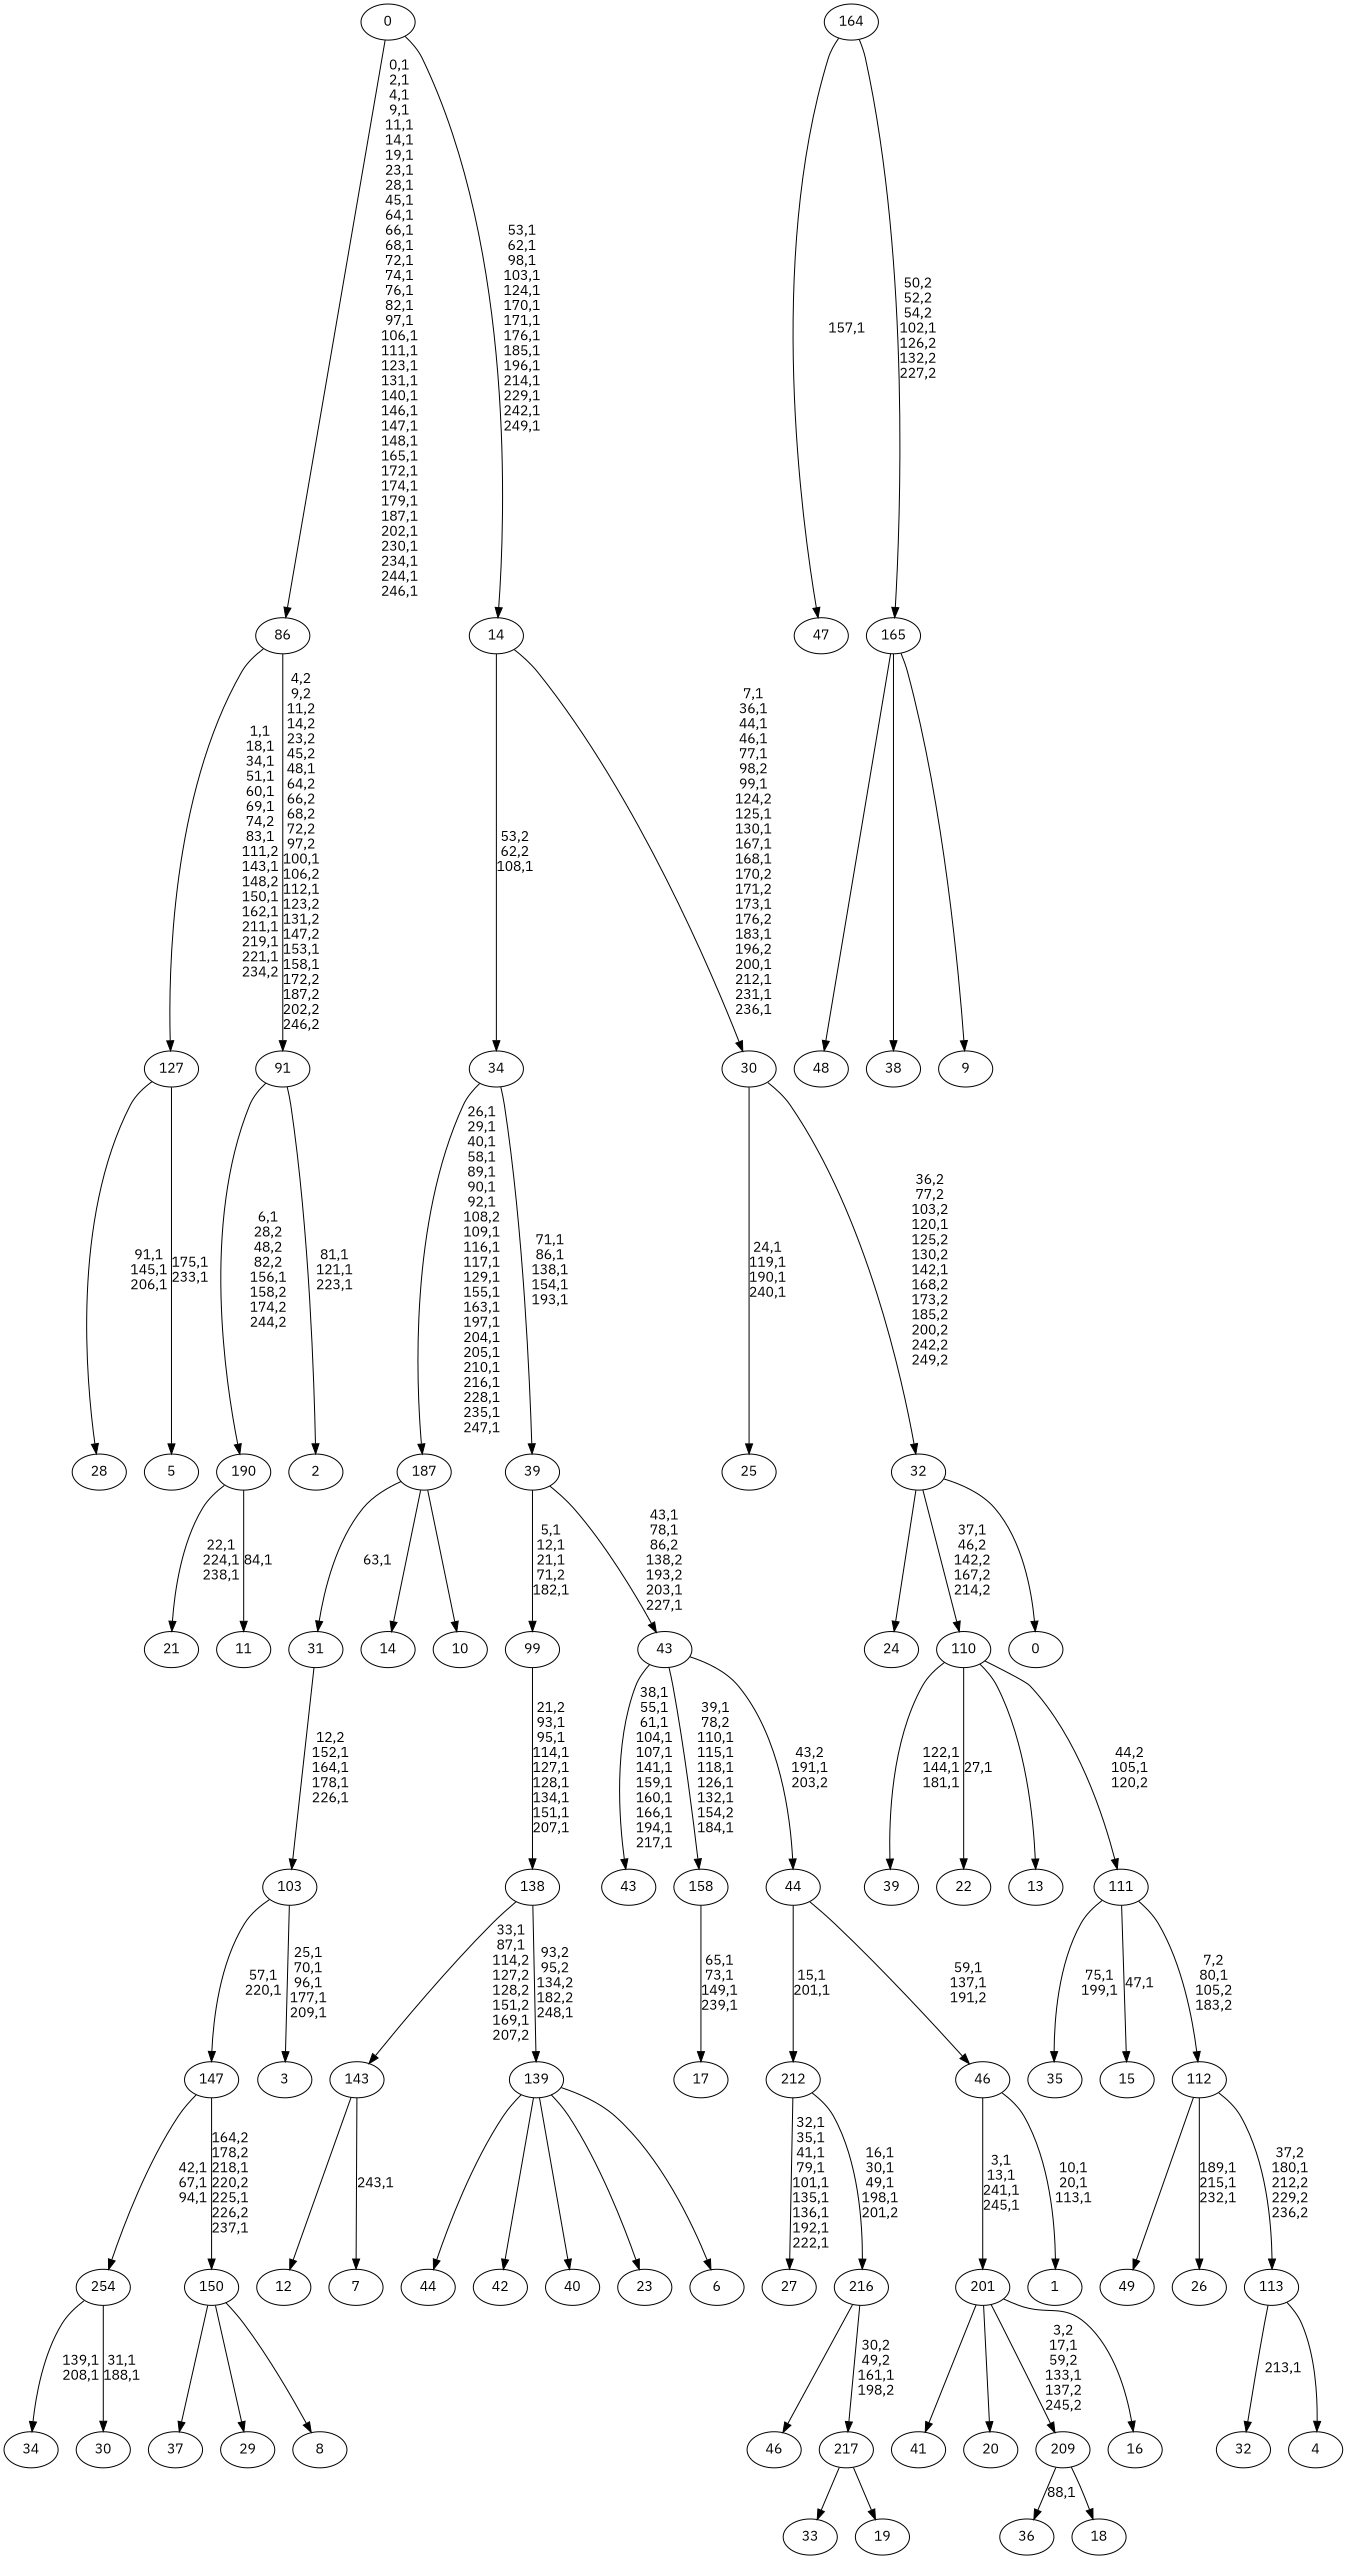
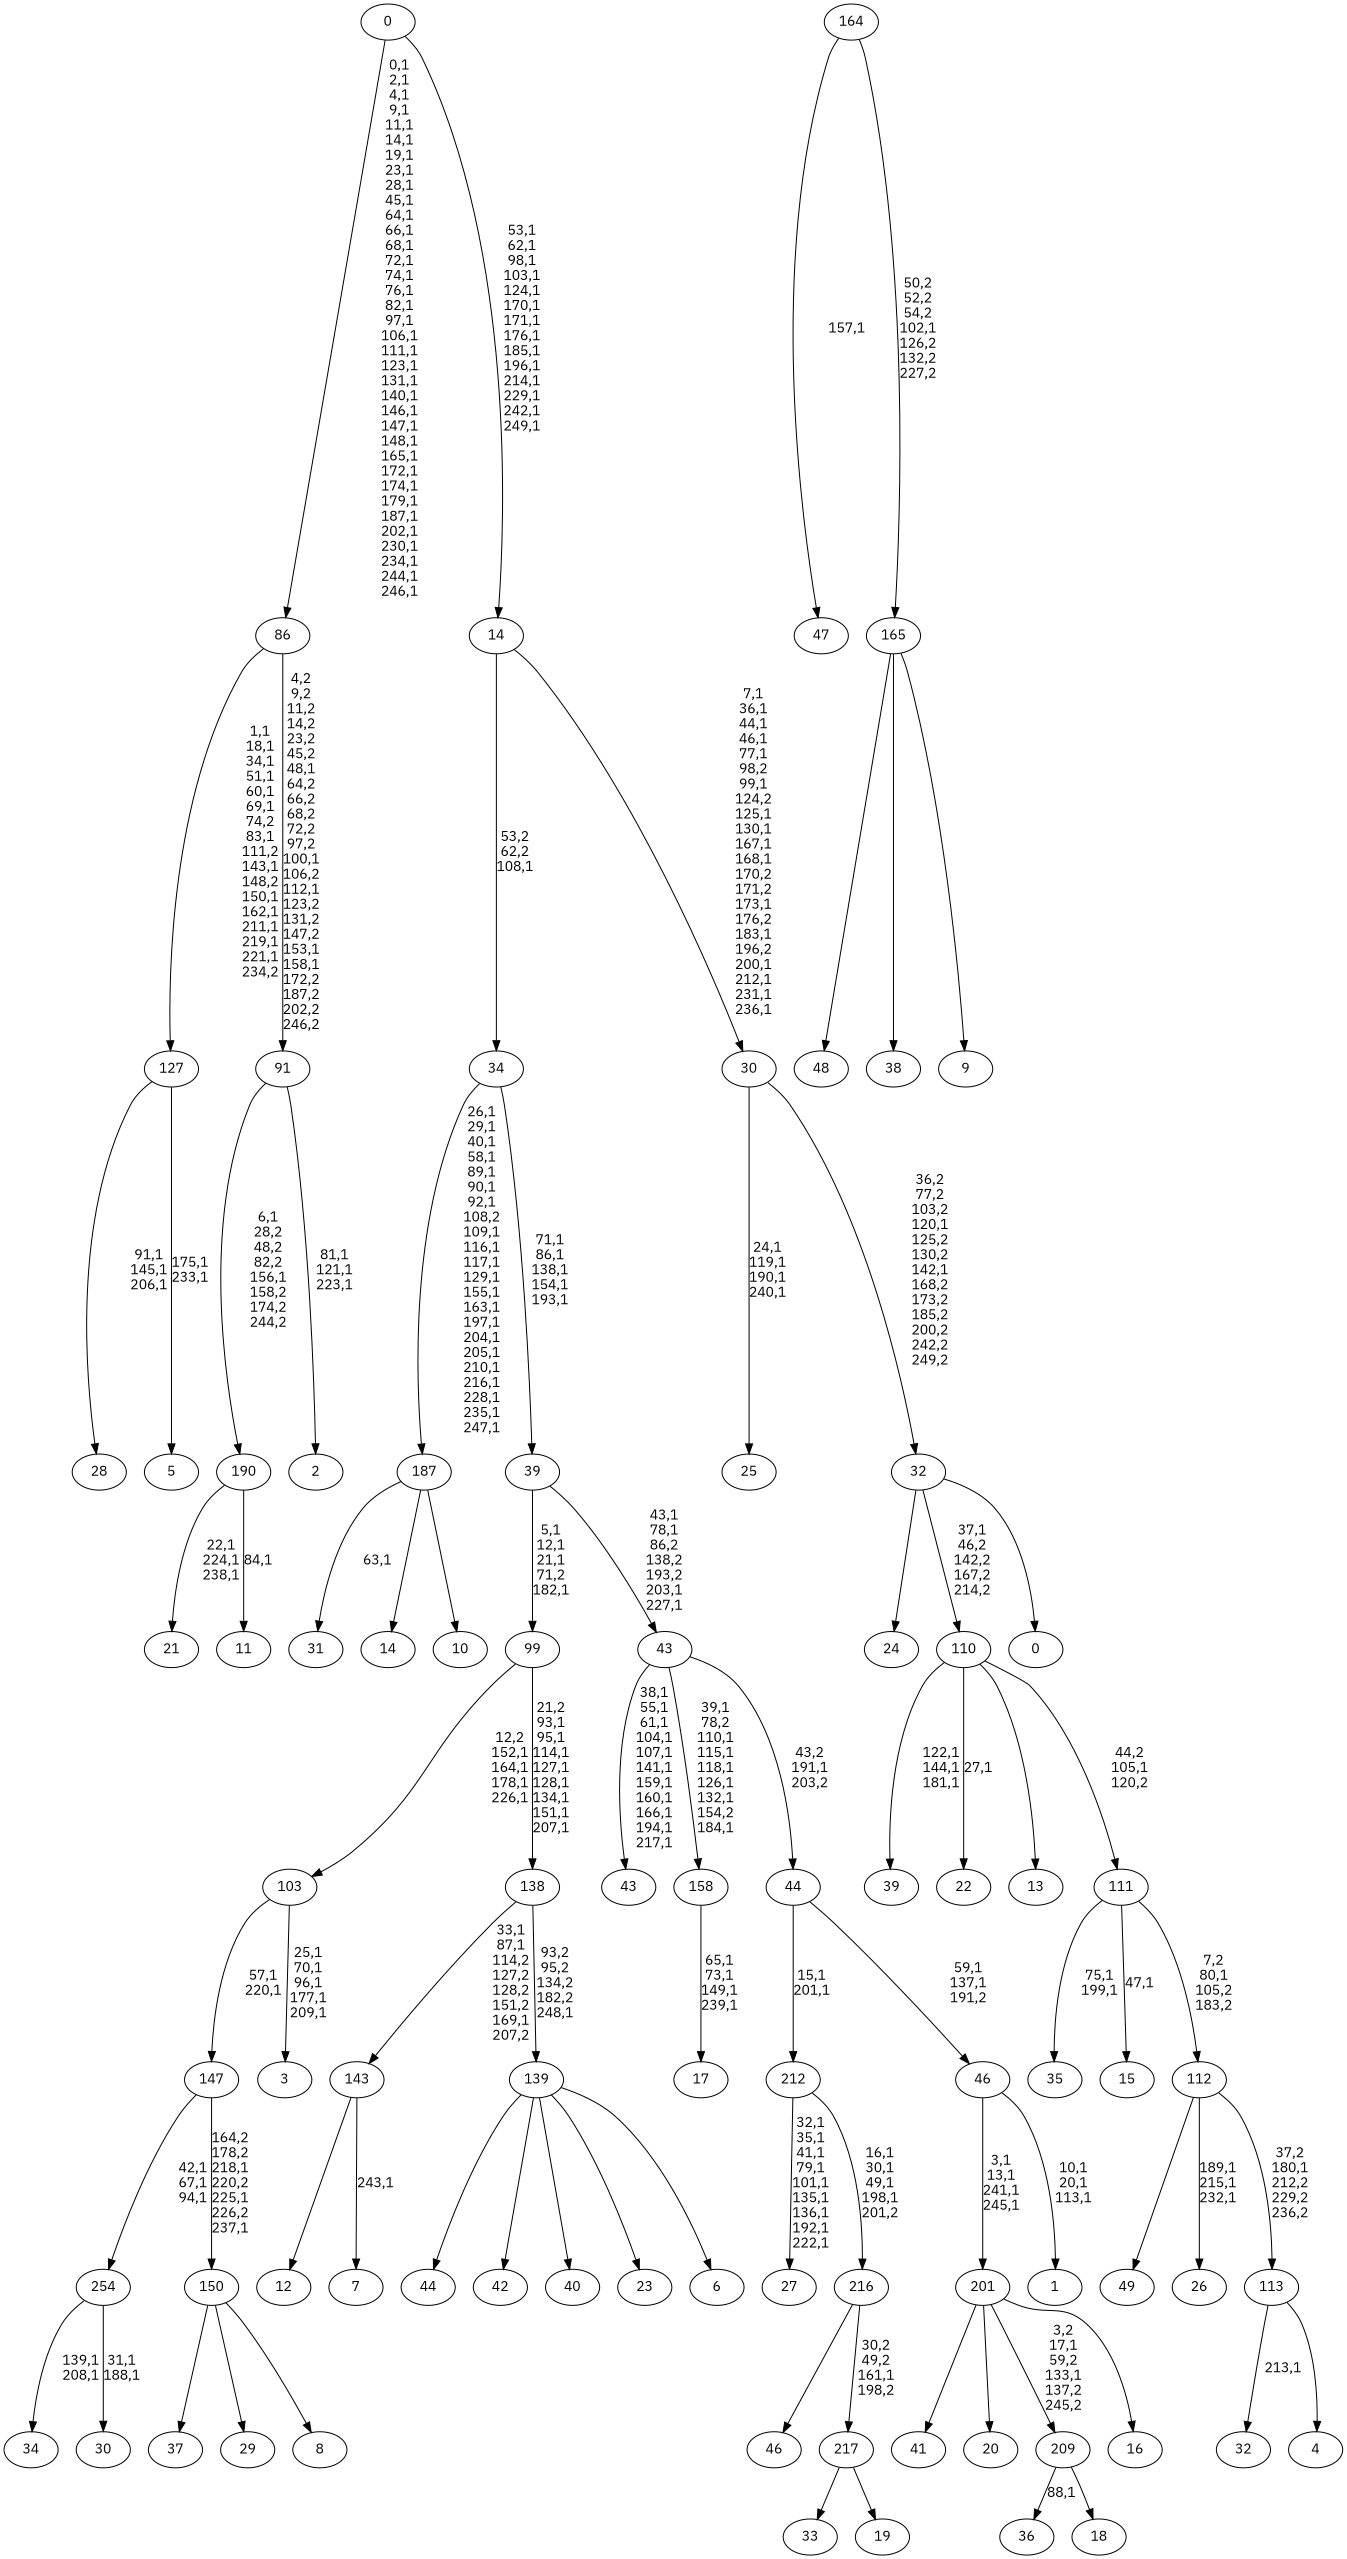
(303, 1763) -> (423, 1773)
